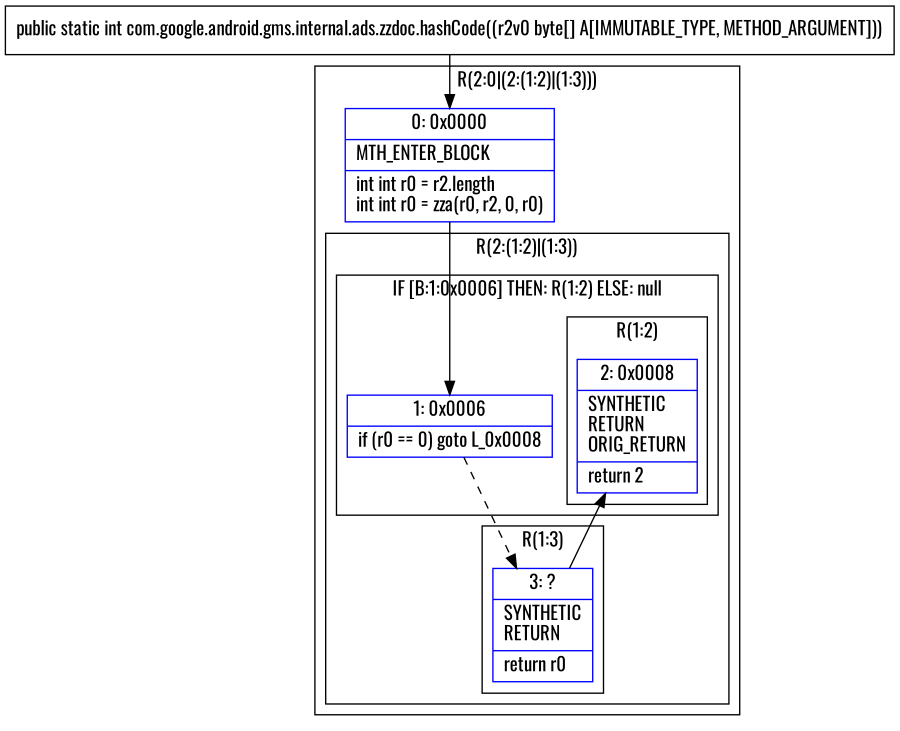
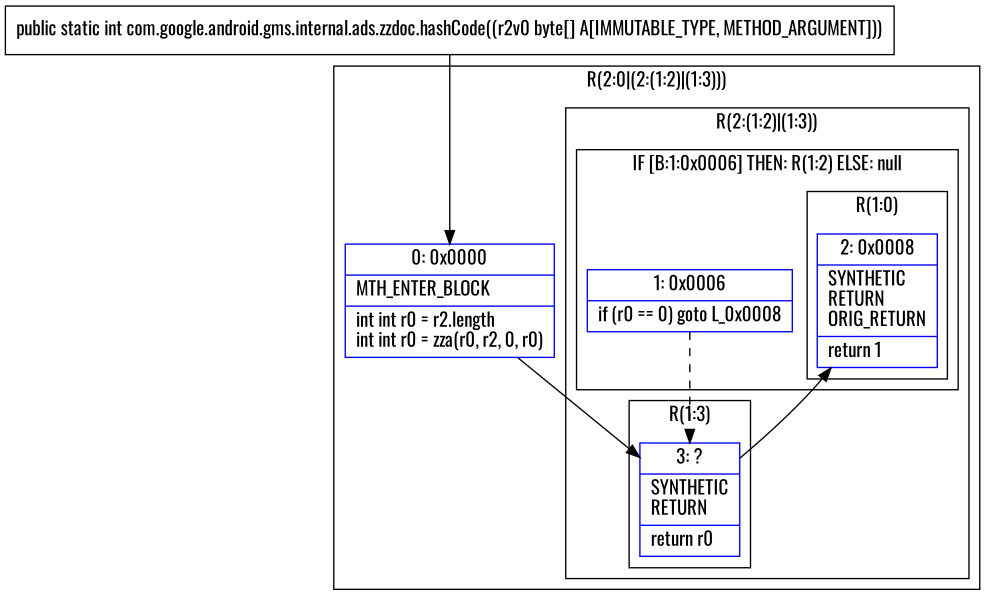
(450, 301) -> (576, 406)
(637, 332) -> (877, 207)
(616, 477) -> (855, 351)
